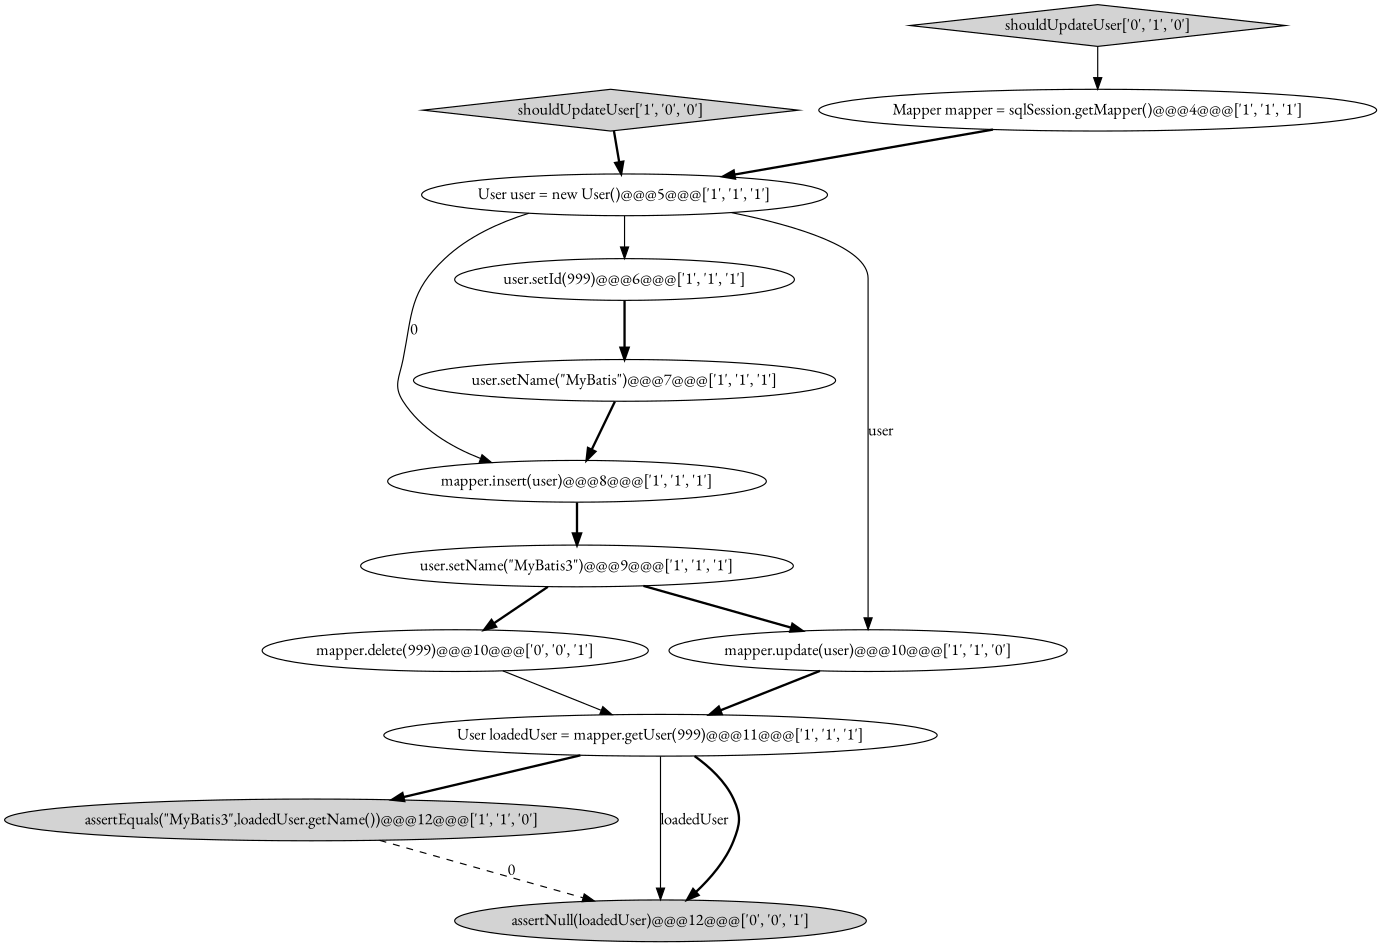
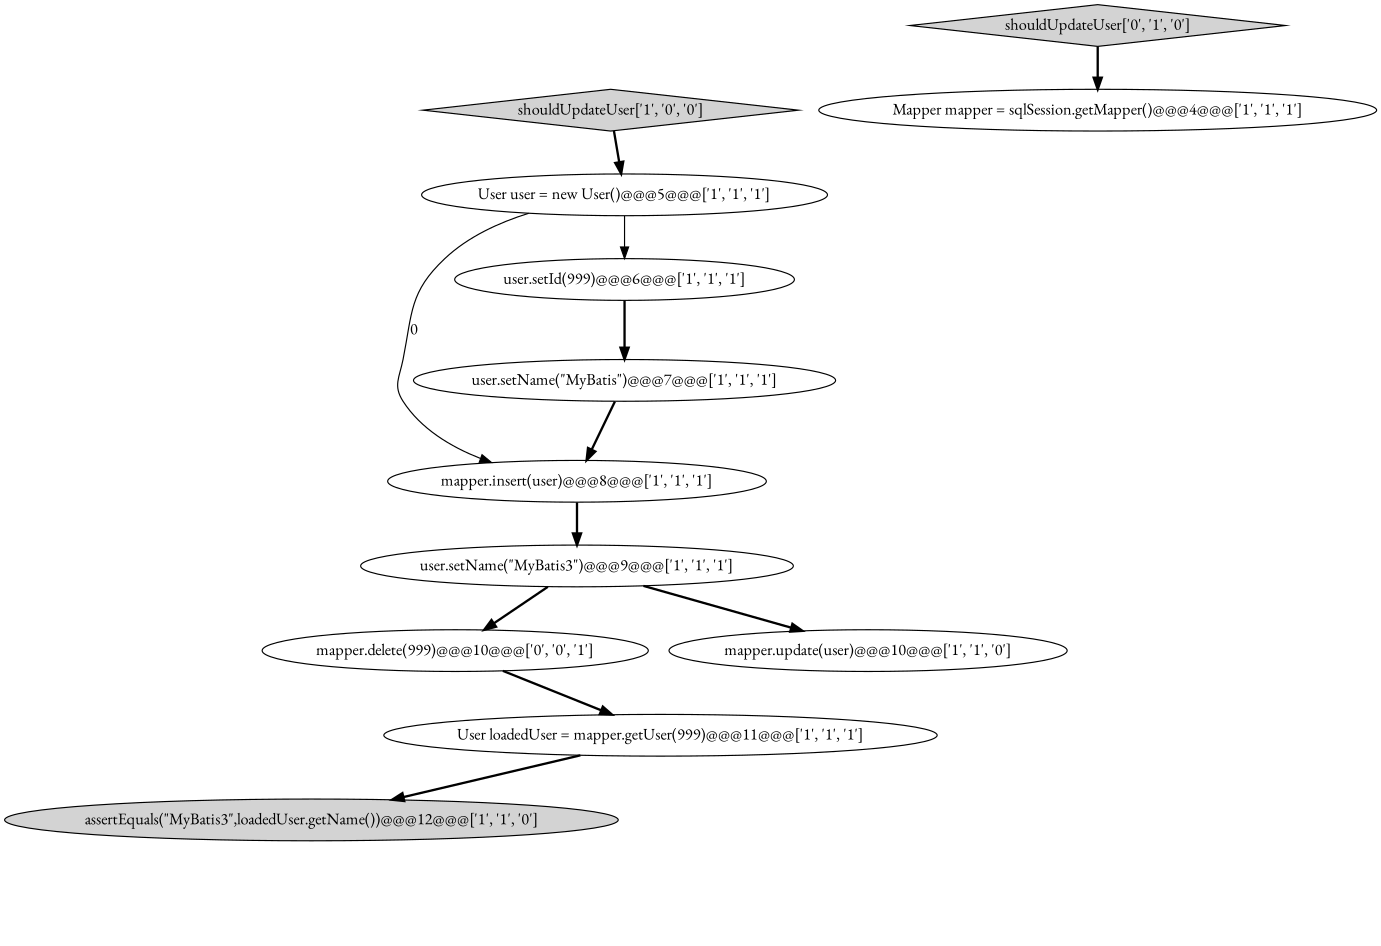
(1098, 62) -> (1098, 62)
(864, 152) -> none
(868, 369) -> none
(552, 691) -> (552, 691)
(770, 691) -> none
(660, 921) -> none
